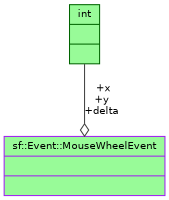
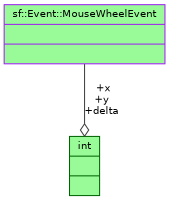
(85, 94) -> (85, 94)
